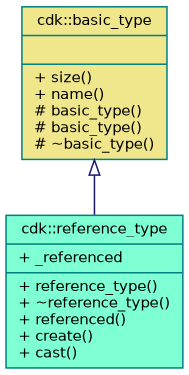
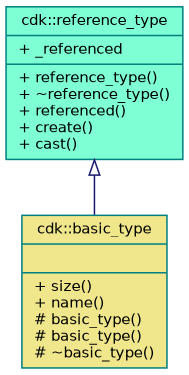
(94, 195) -> (94, 195)
